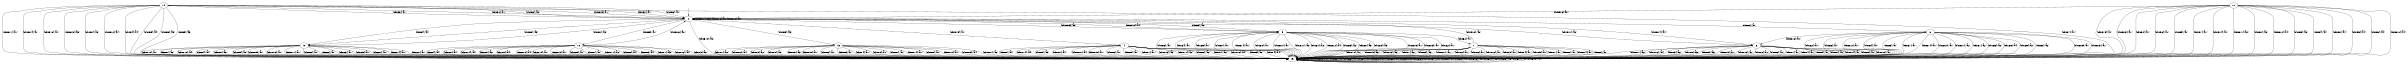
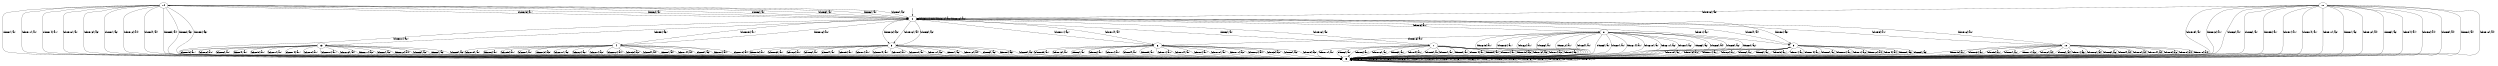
(1379, 33) -> (1172, 32)
none -> (764, 34)
